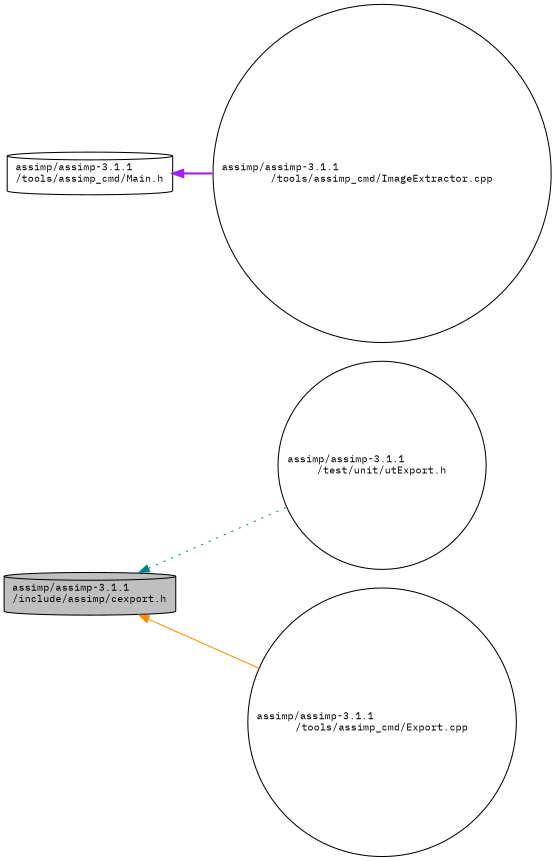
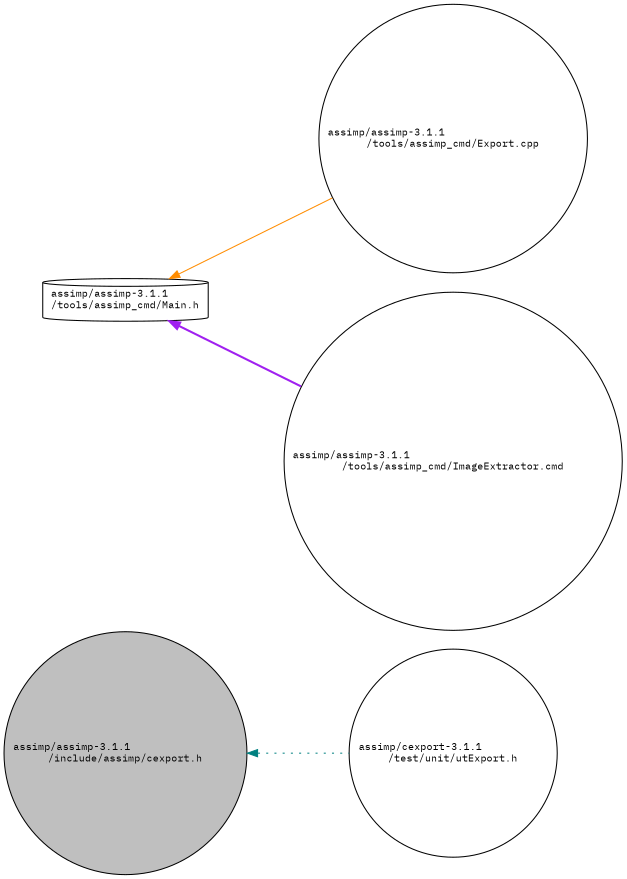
(382, 173) -> (453, 461)
(382, 465) -> (453, 753)
(90, 594) -> (125, 753)
(204, 644) -> (256, 236)
